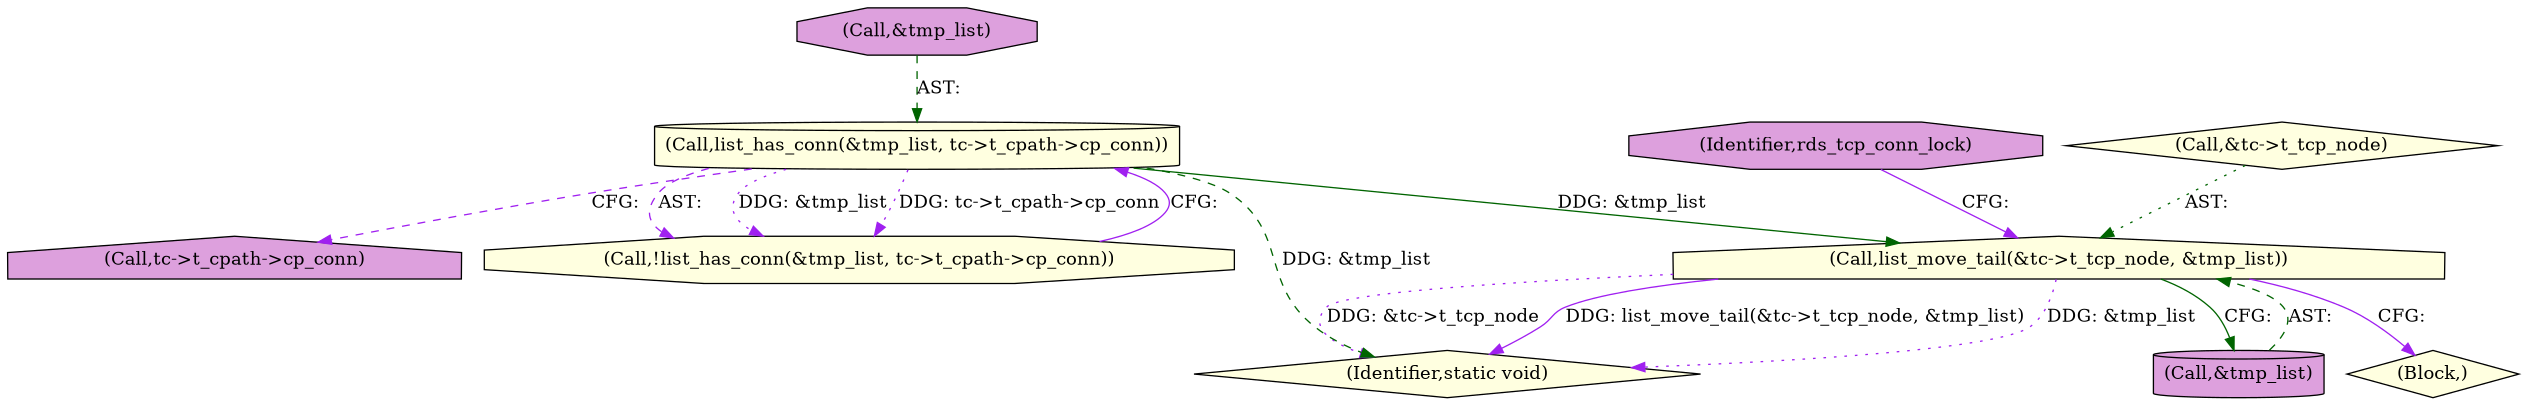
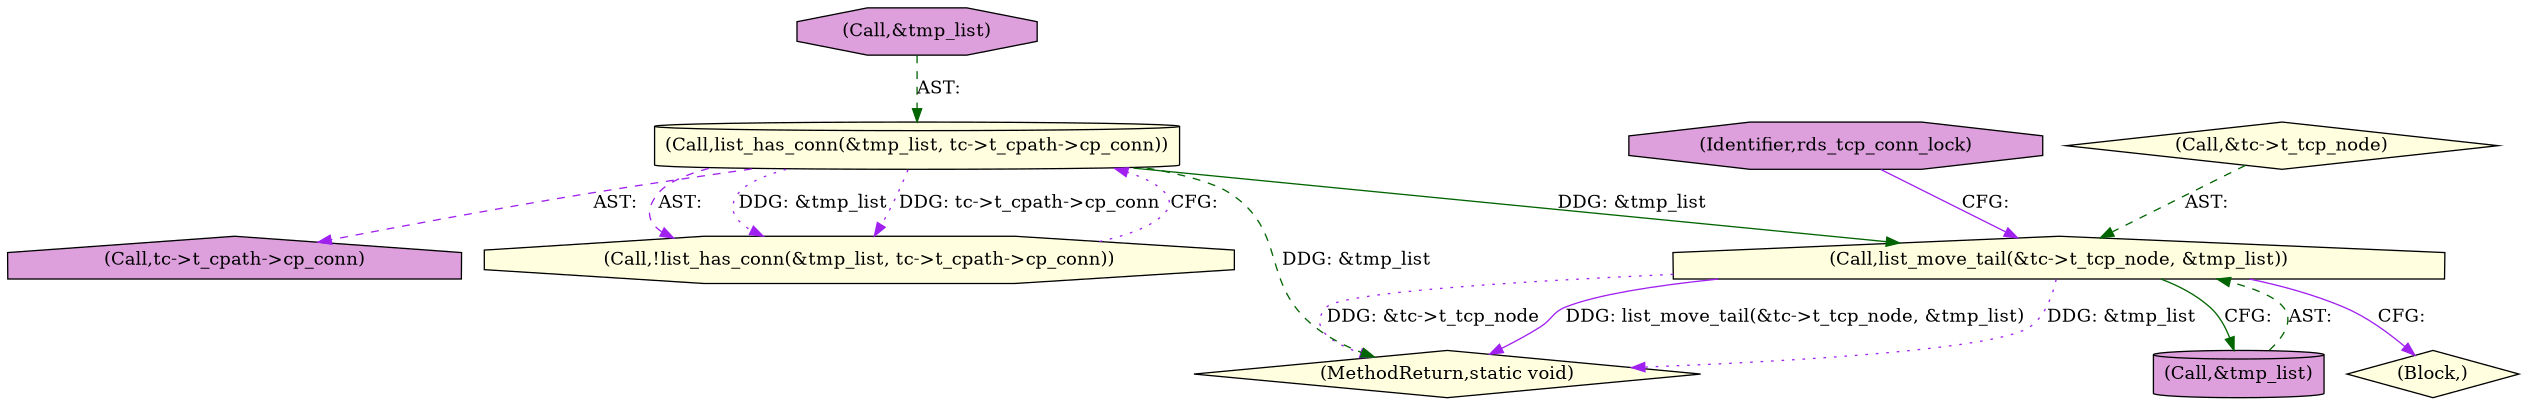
(2179, 199) -> (2179, 199)
(618, 203) -> (618, 203)
(1162, 215) -> (1162, 215)
(1447, 374) -> (1447, 374)
